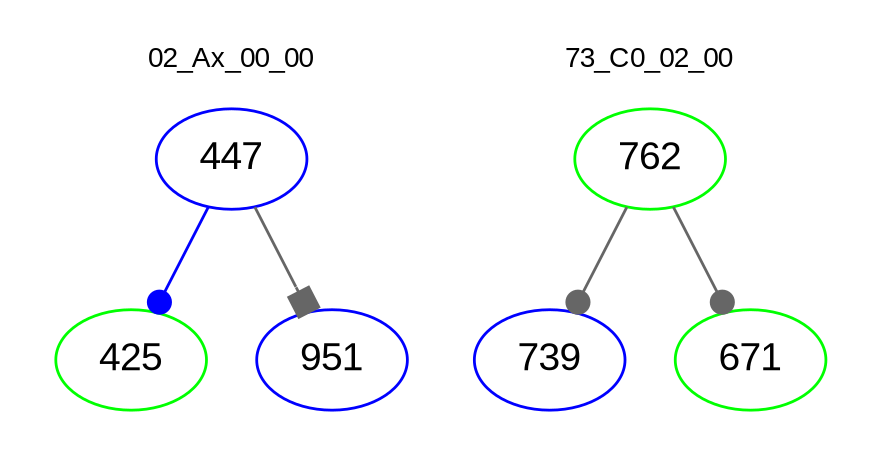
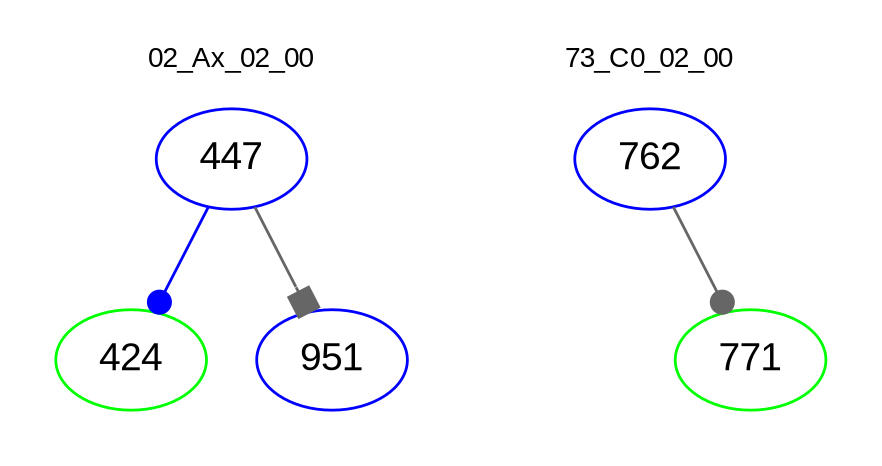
(232, 60) -> (232, 60)
(650, 159) -> (650, 159)
(131, 360) -> (131, 360)
(550, 360) -> none
(751, 360) -> (751, 360)
